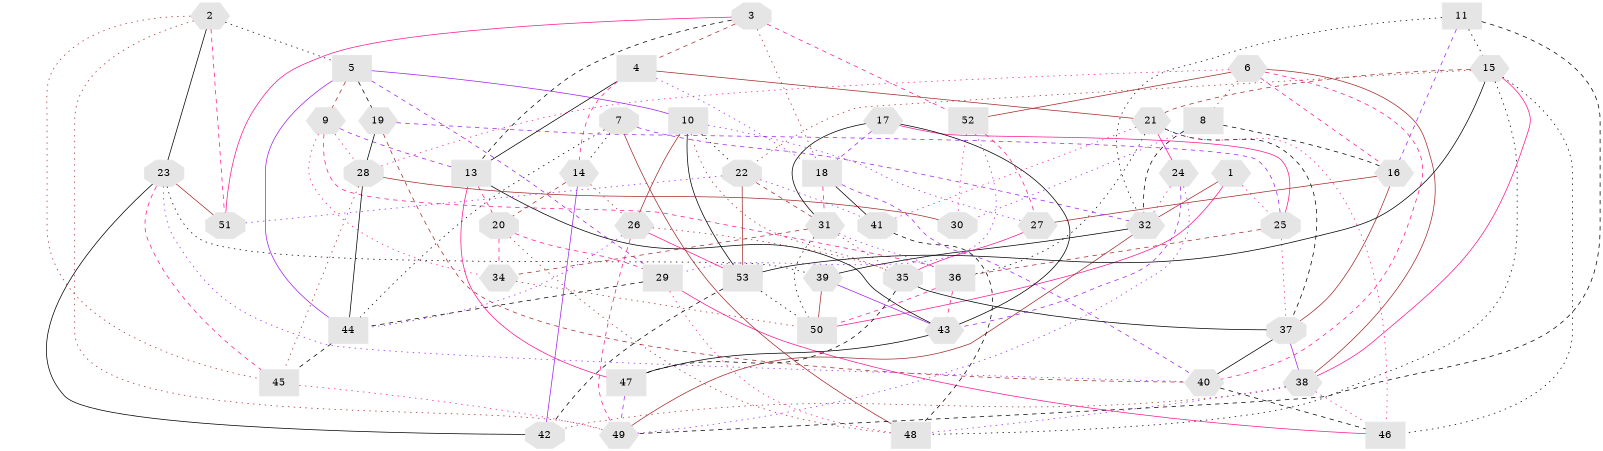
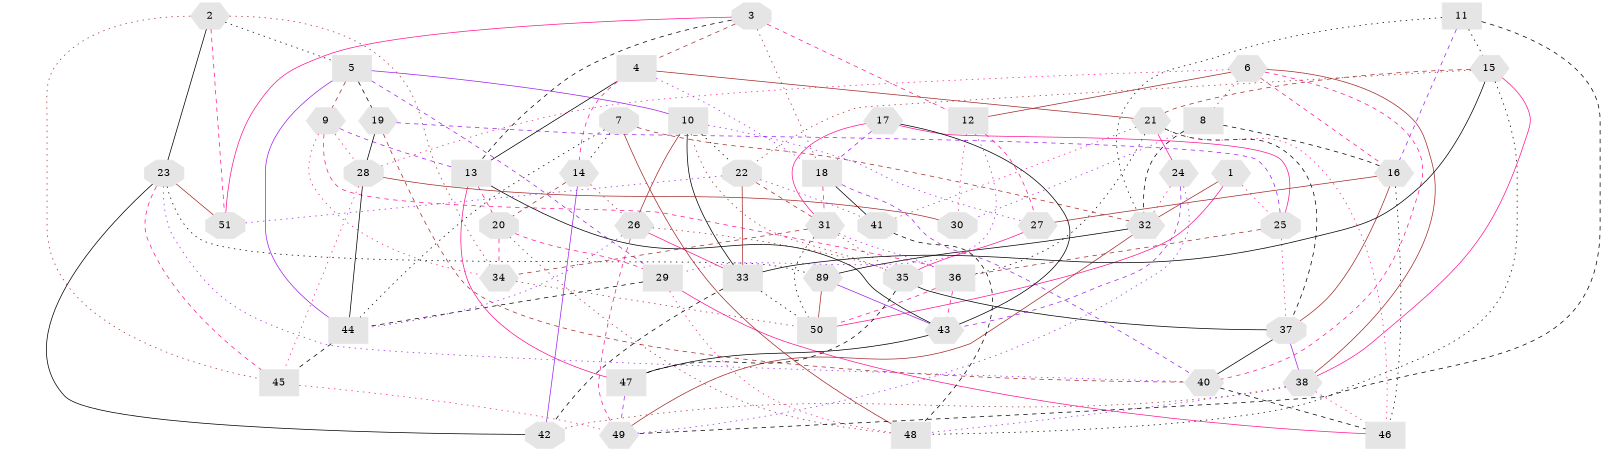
(968, 121) -> (968, 121)
(794, 164) -> (794, 164)
(884, 167) -> (884, 167)
(321, 278) -> (321, 278)
(743, 278) -> (743, 278)
(823, 278) -> (823, 278)
(1572, 297) -> (1401, 305)
(141, 385) -> (407, 86)
